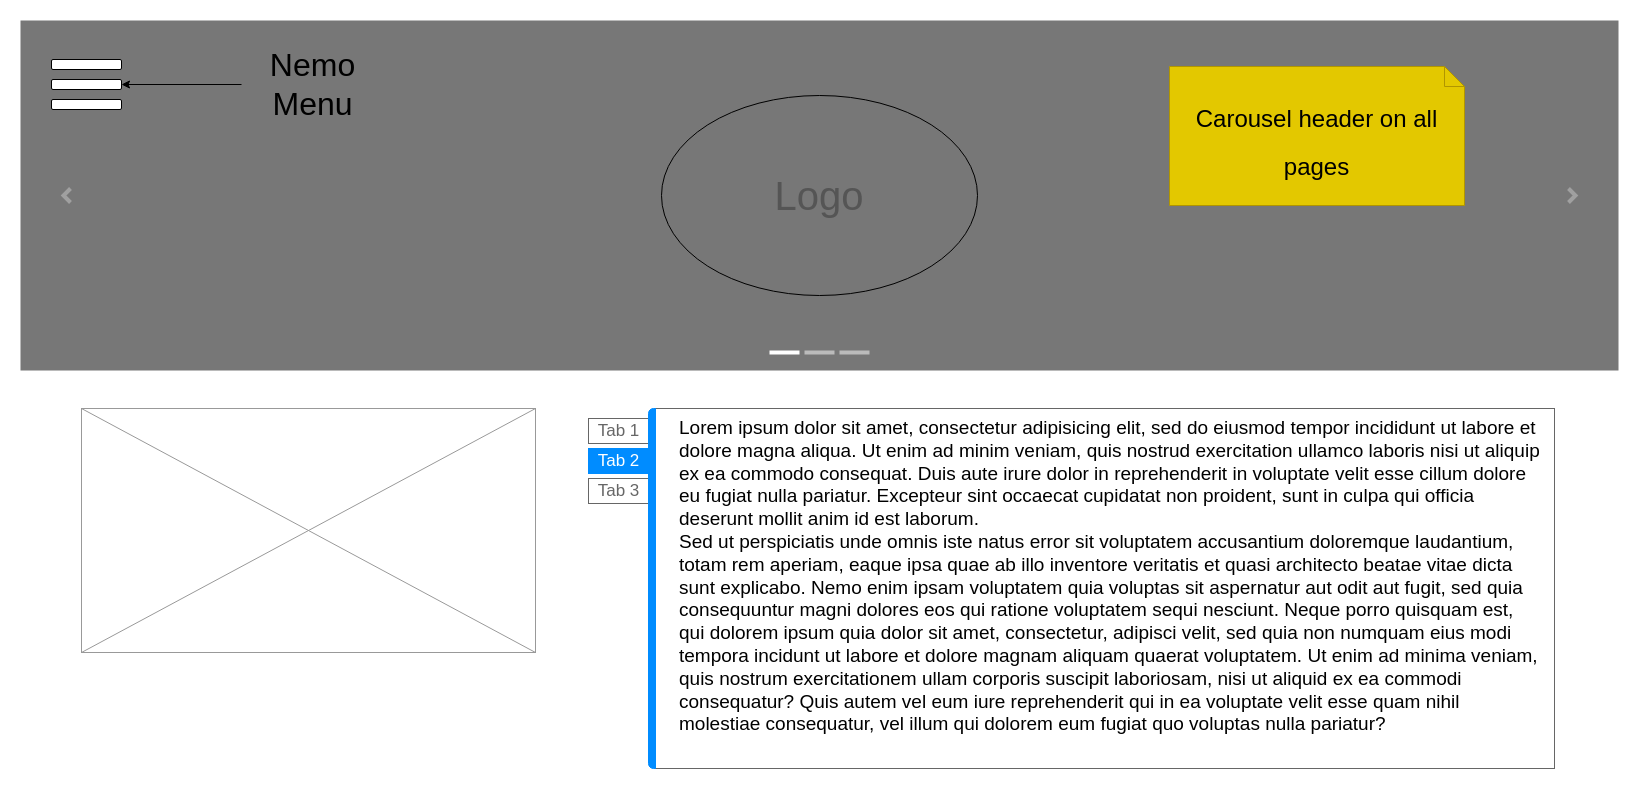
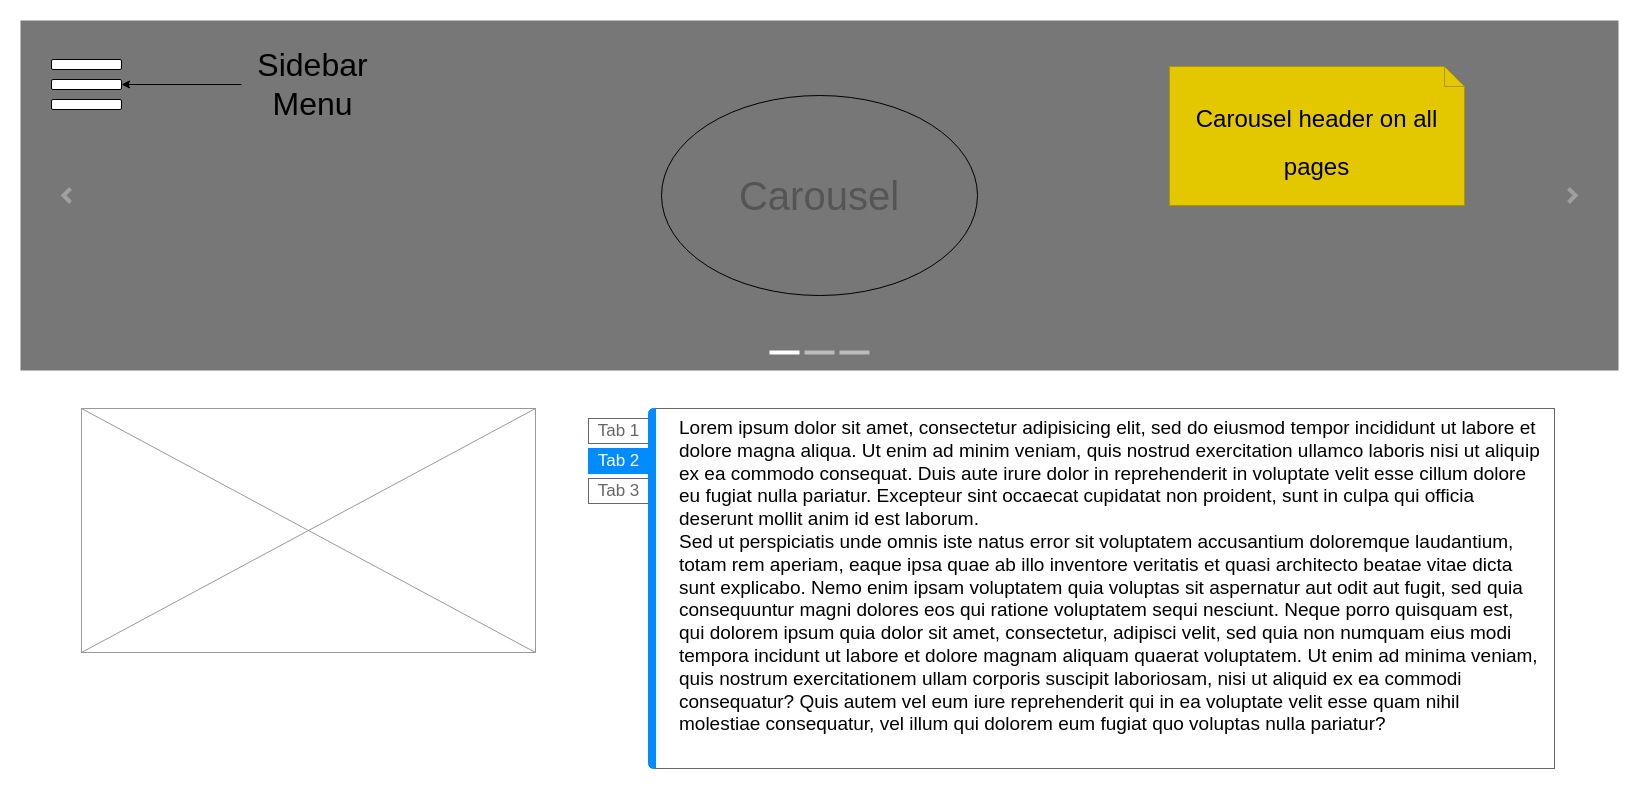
(313, 85) -> (313, 85)
(820, 196) -> (820, 196)
